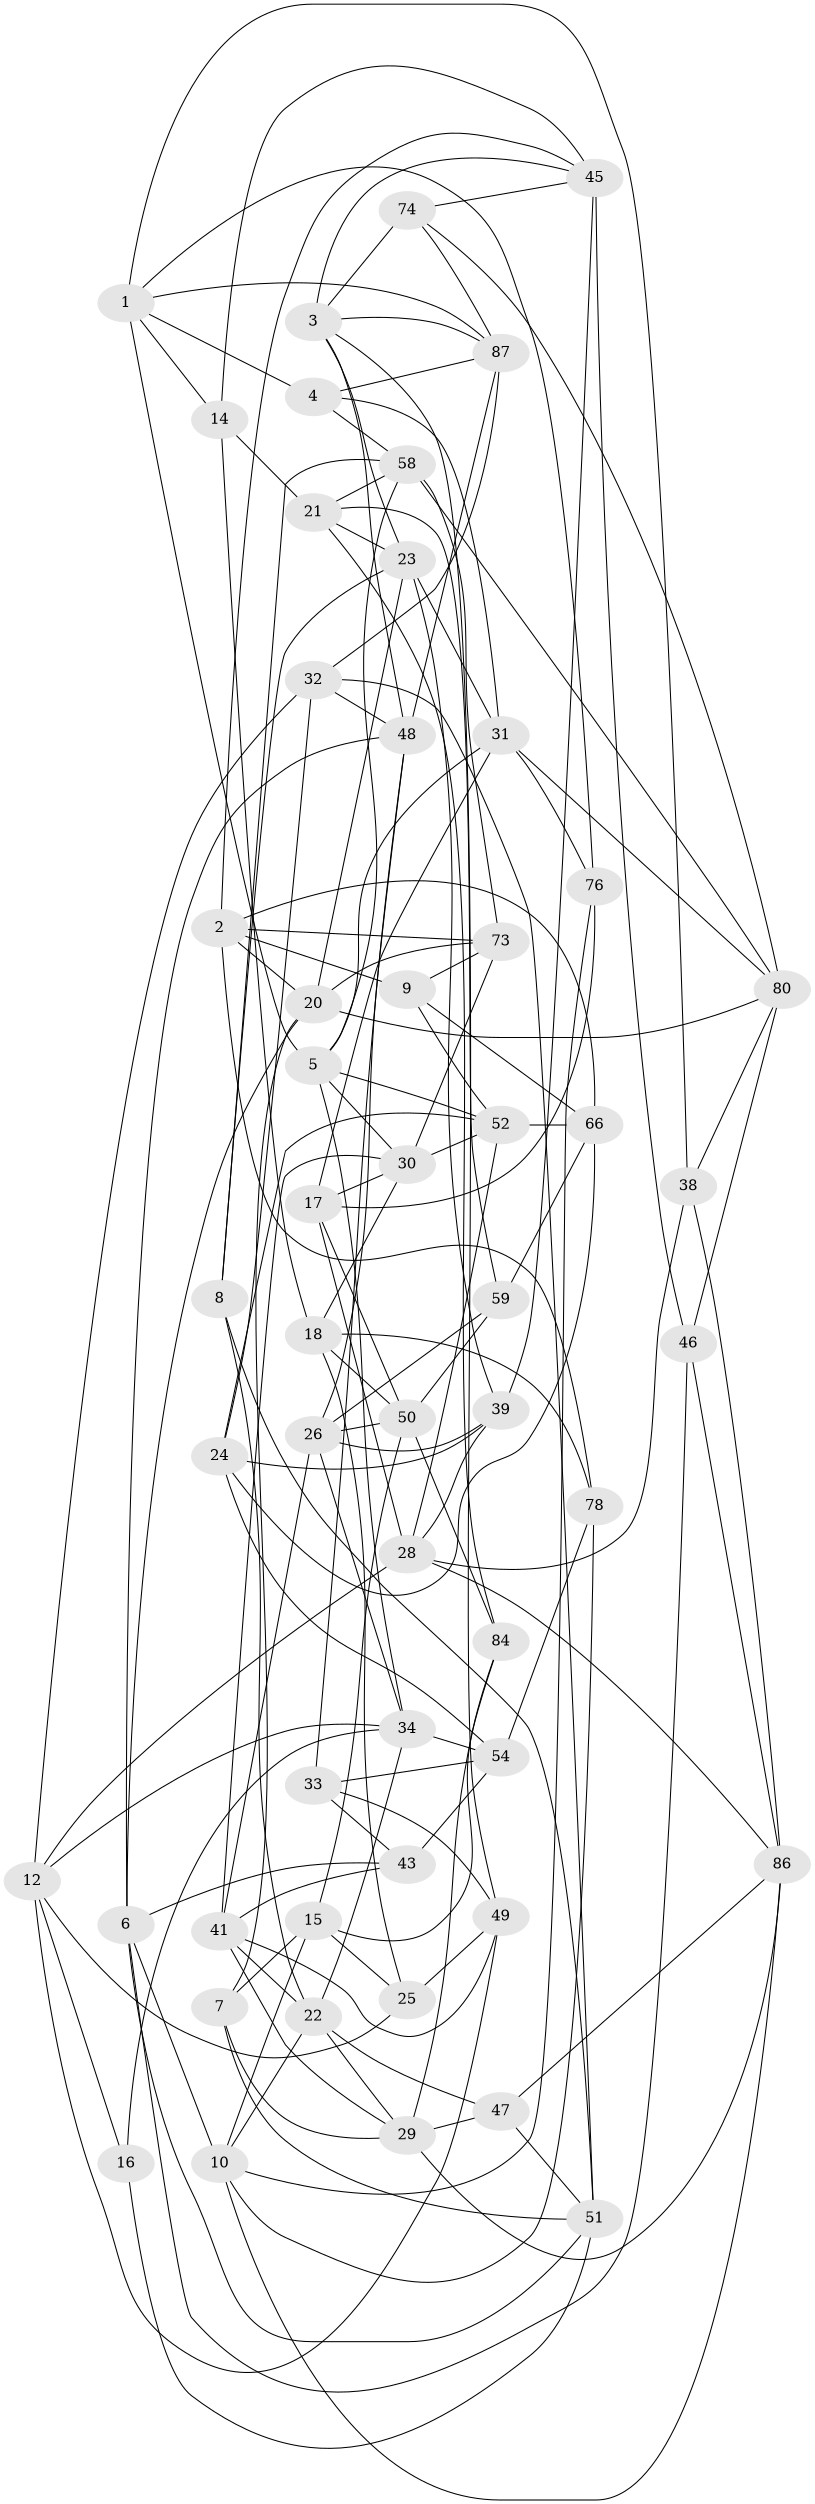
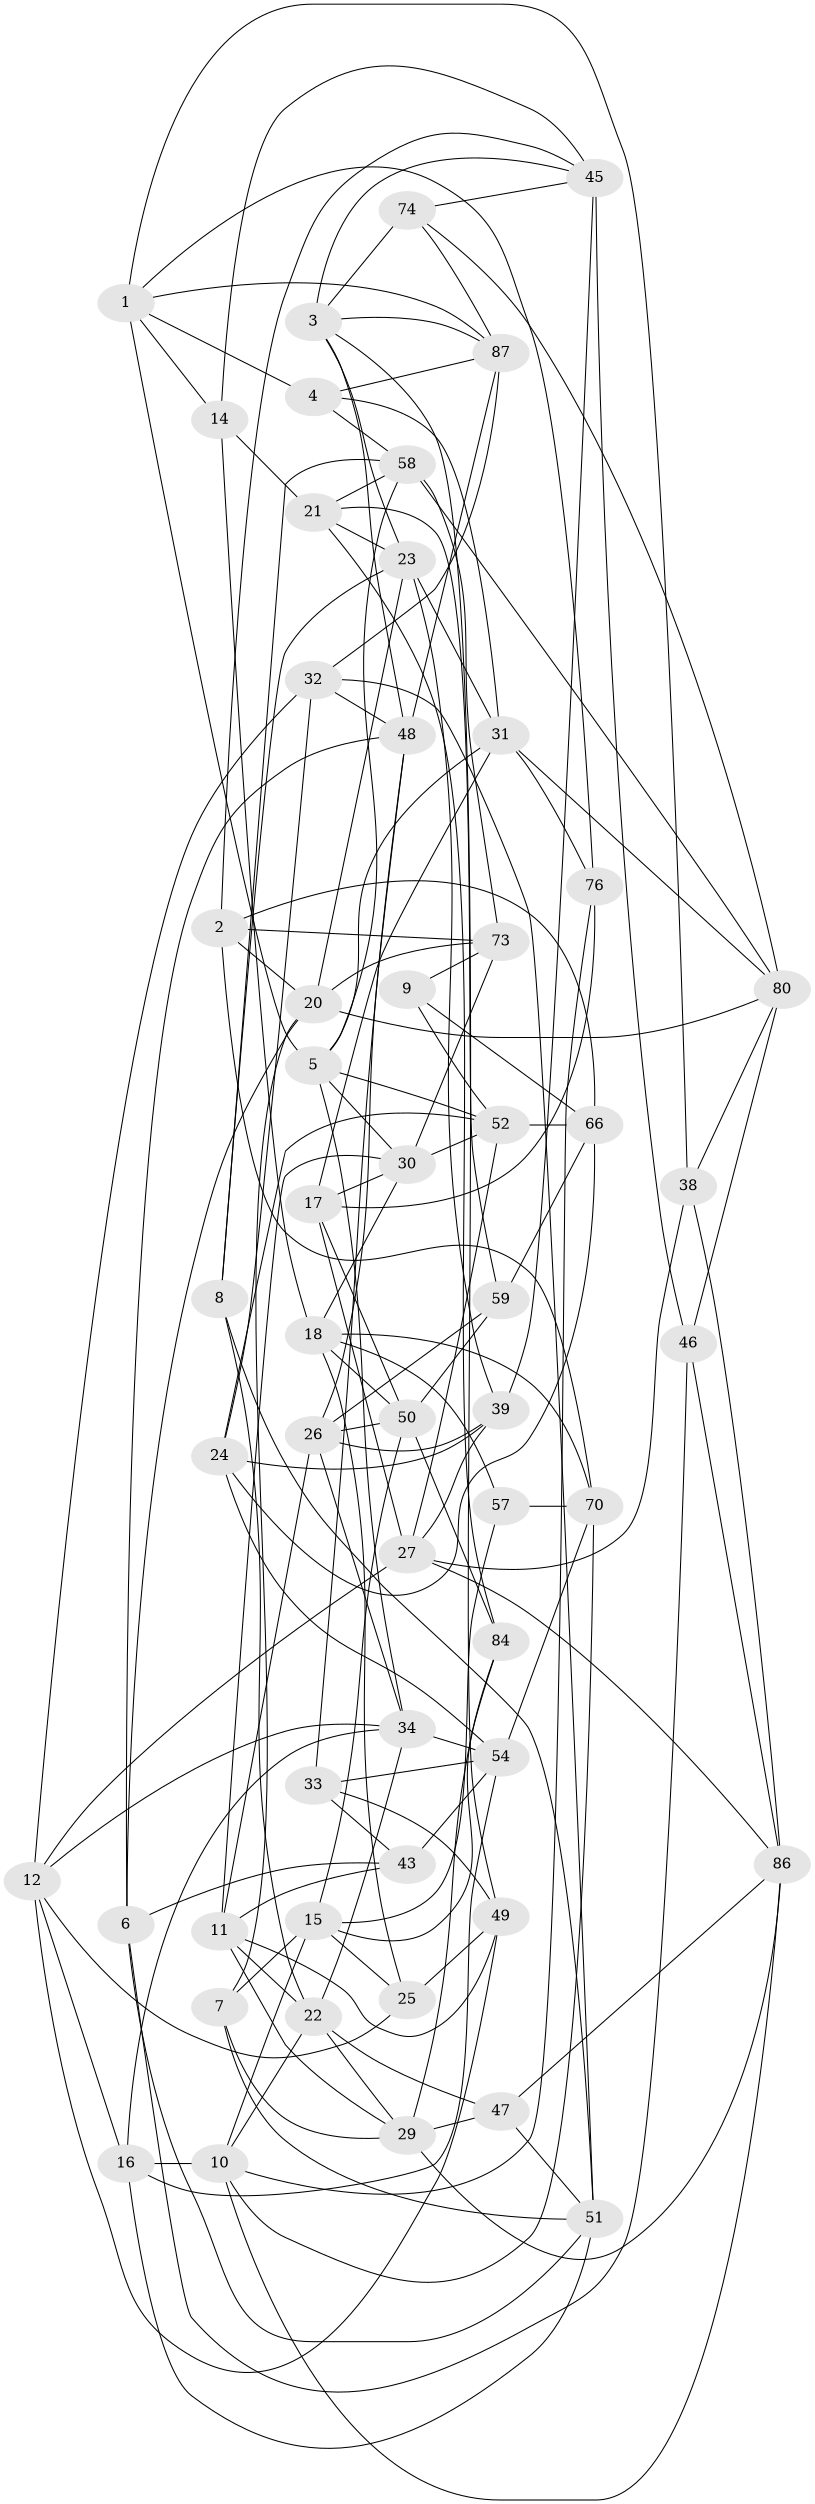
(314, 959) -> none
none -> (501, 1506)
(595, 1506) -> (595, 1506)
(407, 1554) -> (407, 1554)
(220, 1931) -> (220, 1931)
(173, 2044) -> (172, 2164)
none -> (464, 2067)
